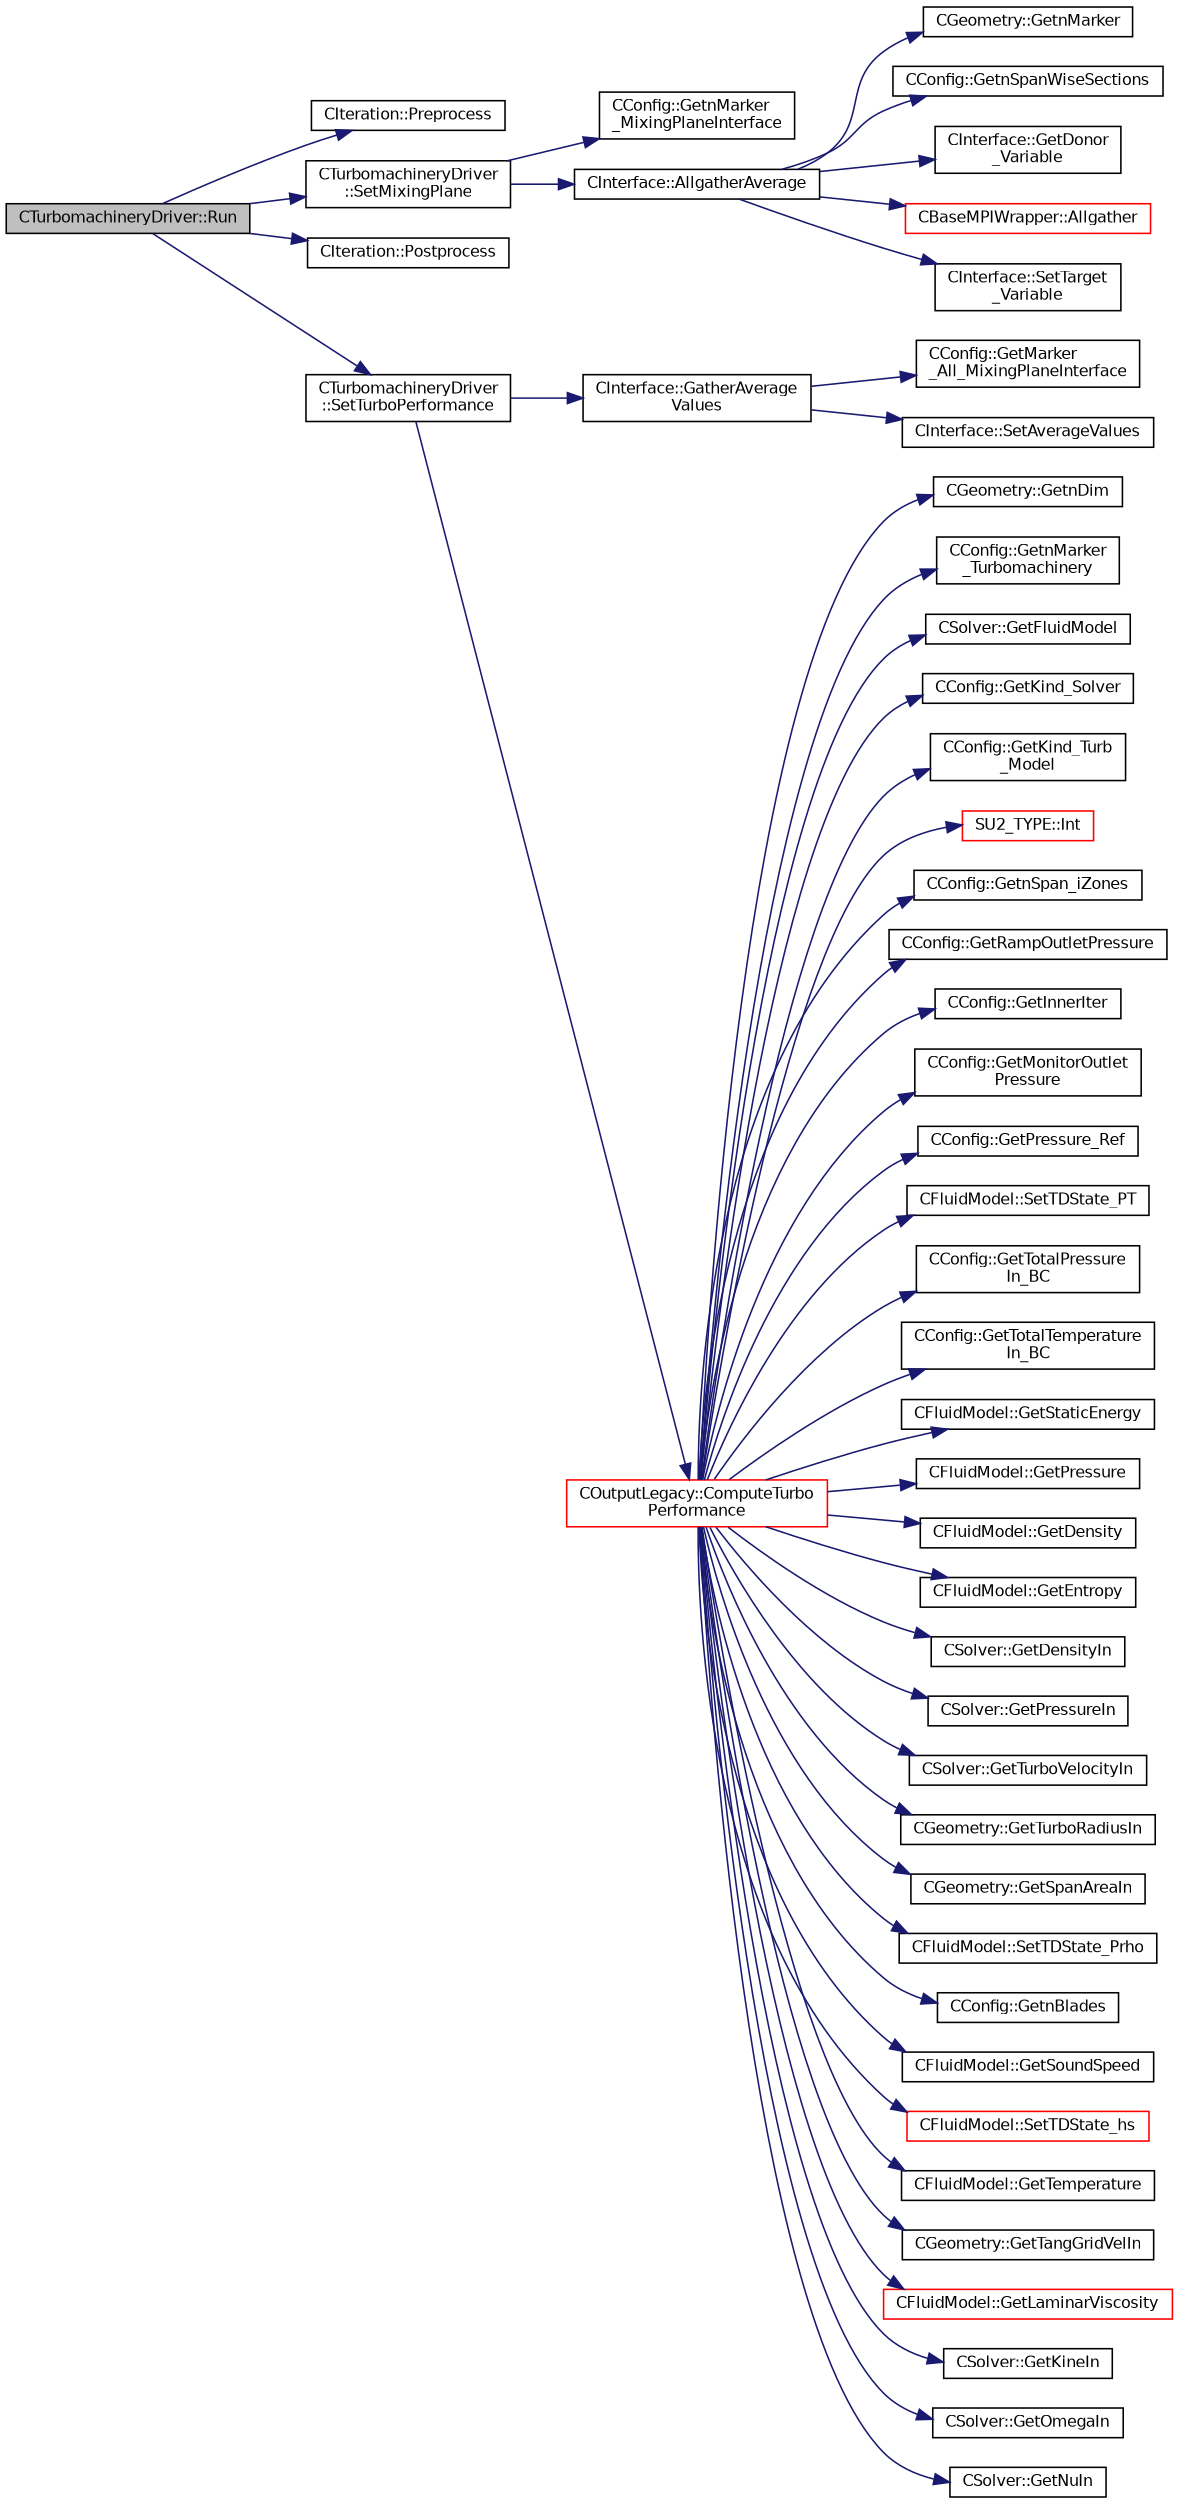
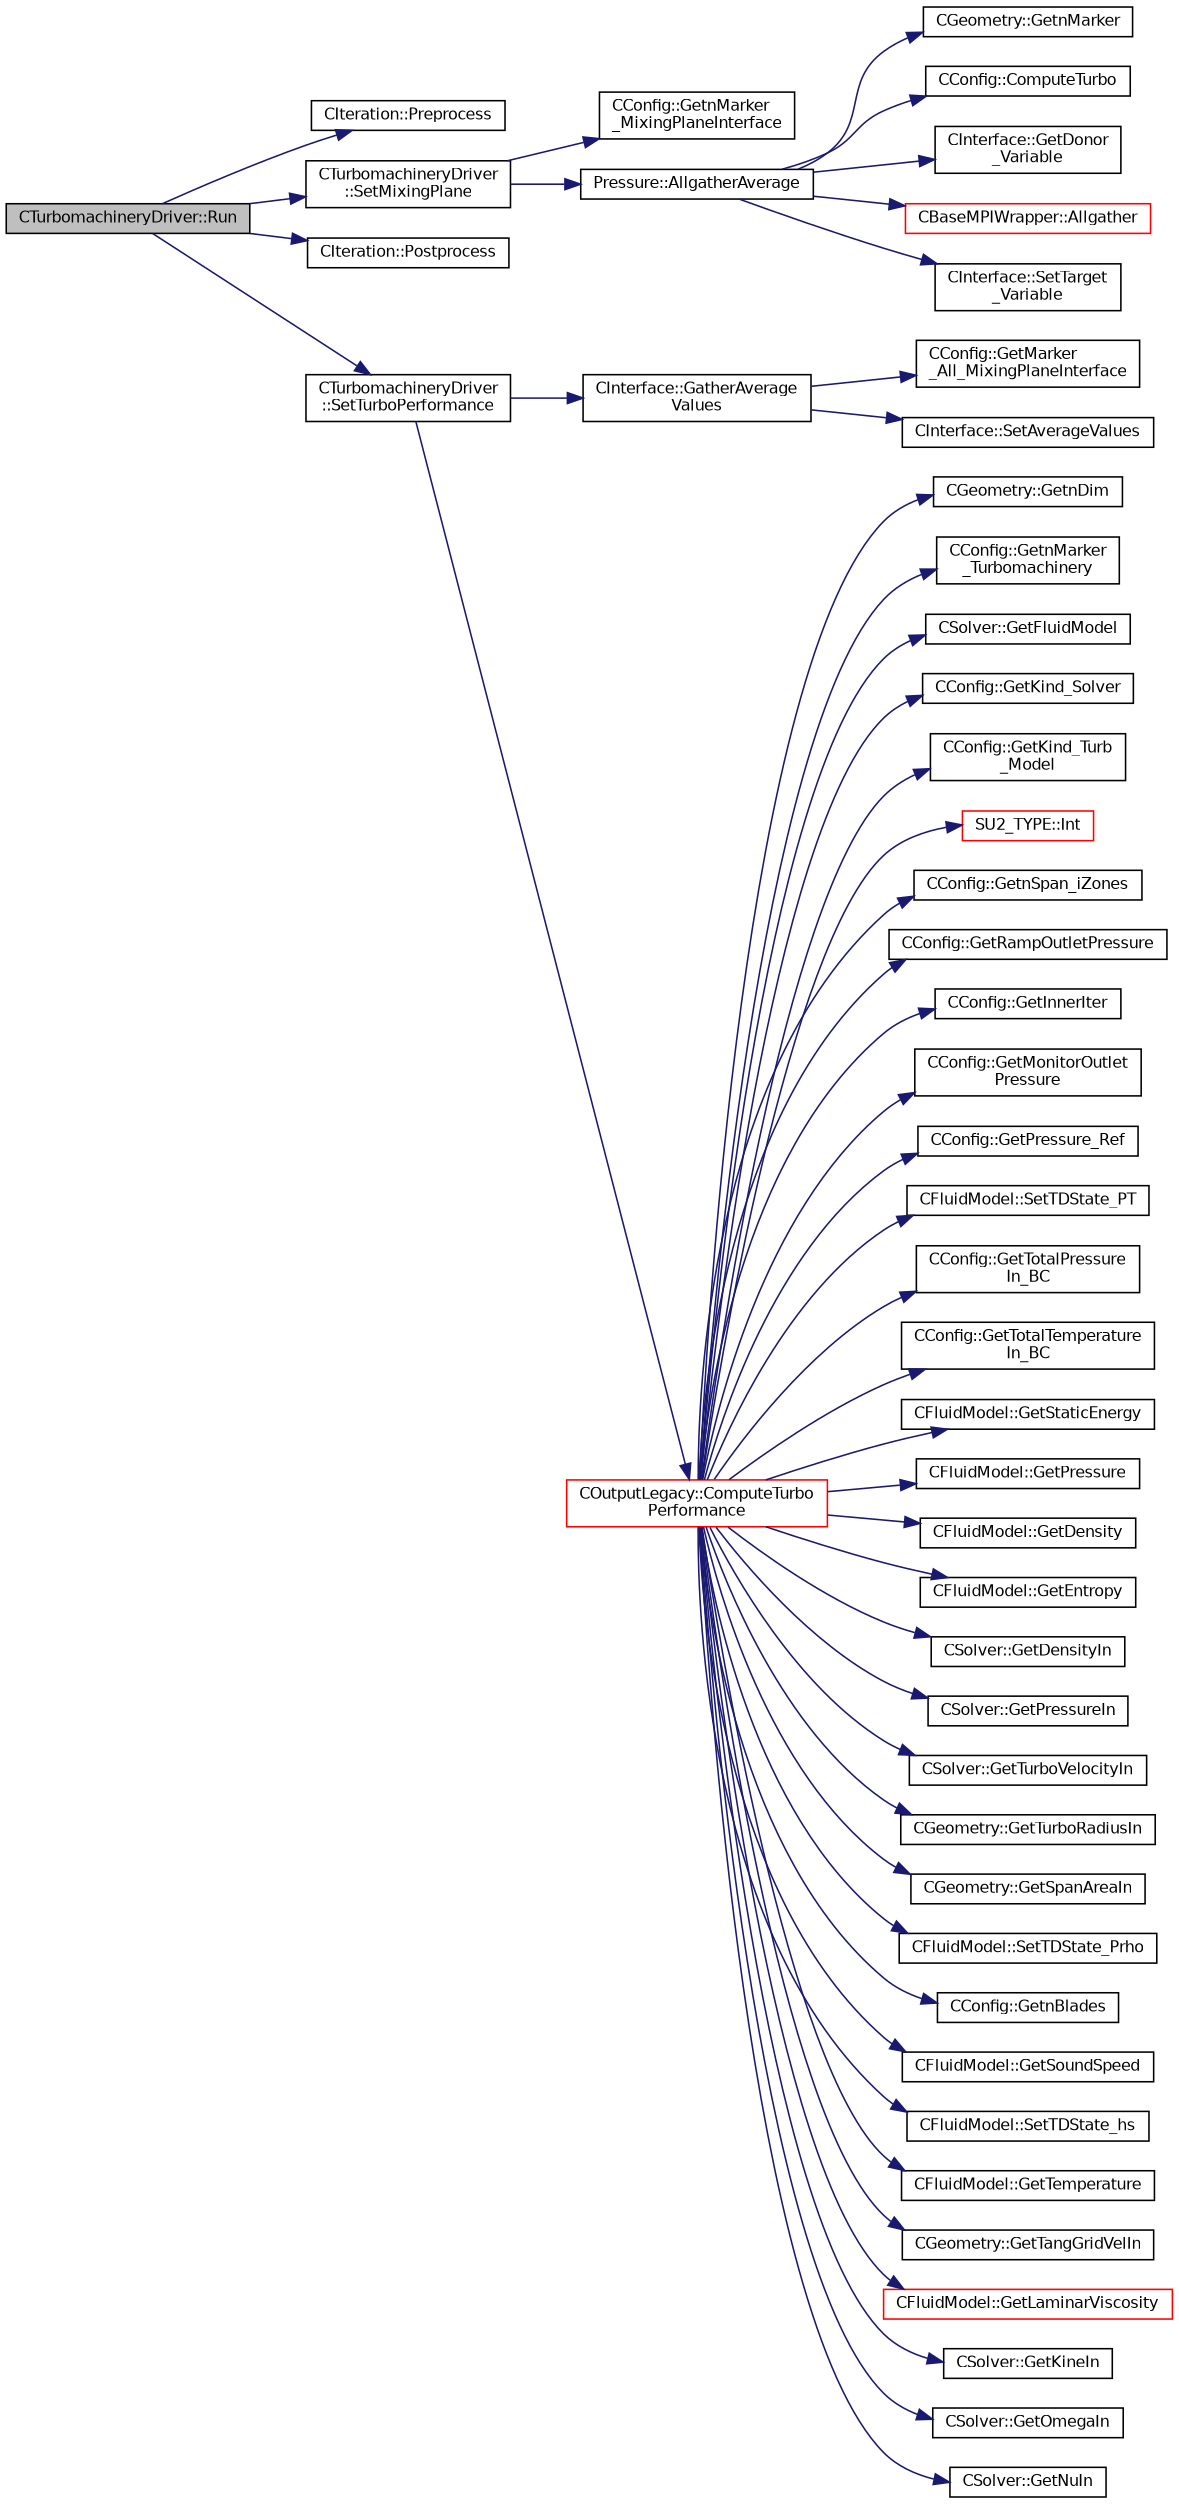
(1028, 81) -> (1028, 81)
(697, 184) -> (697, 184)
(1028, 2126) -> (1028, 2126)
